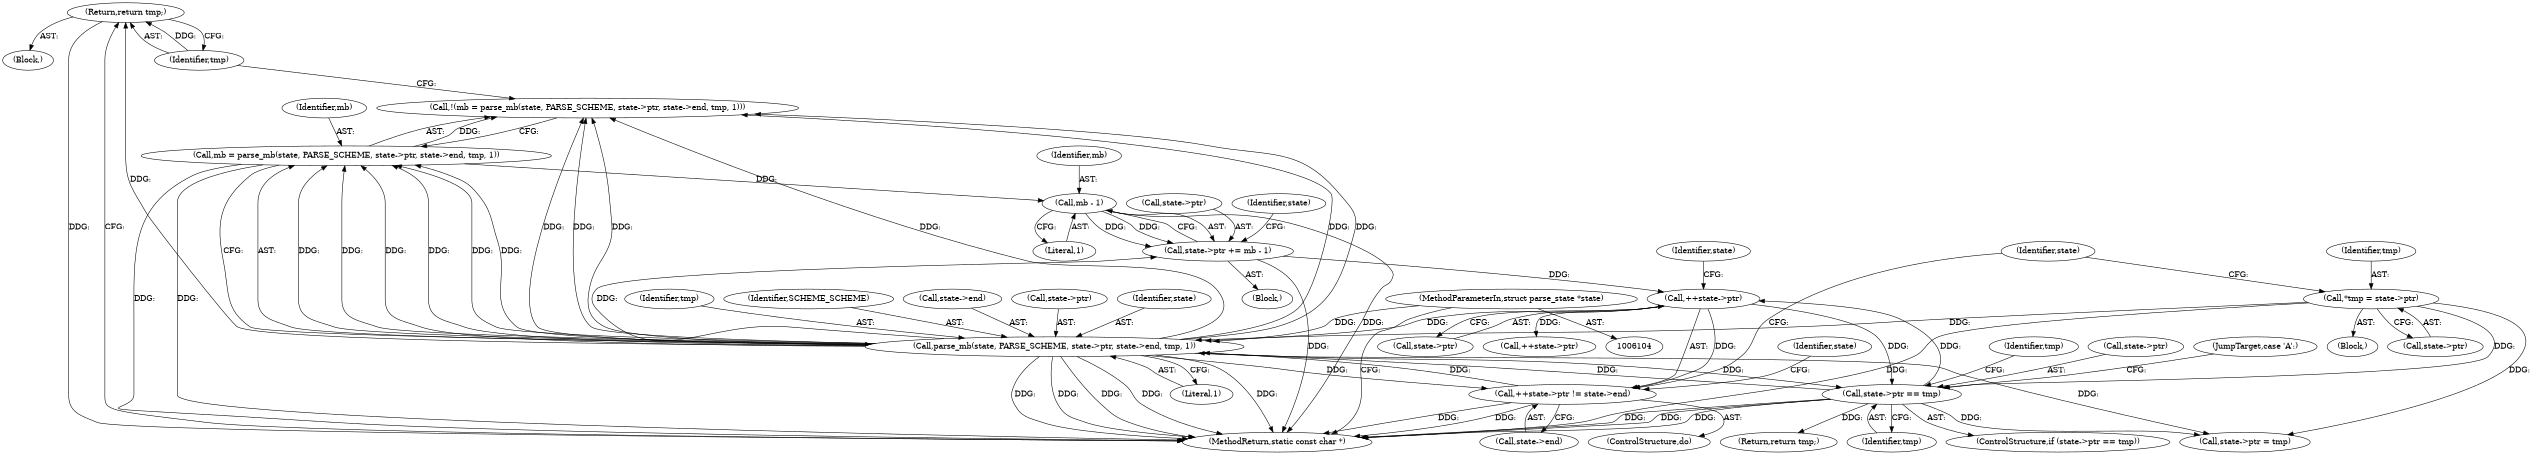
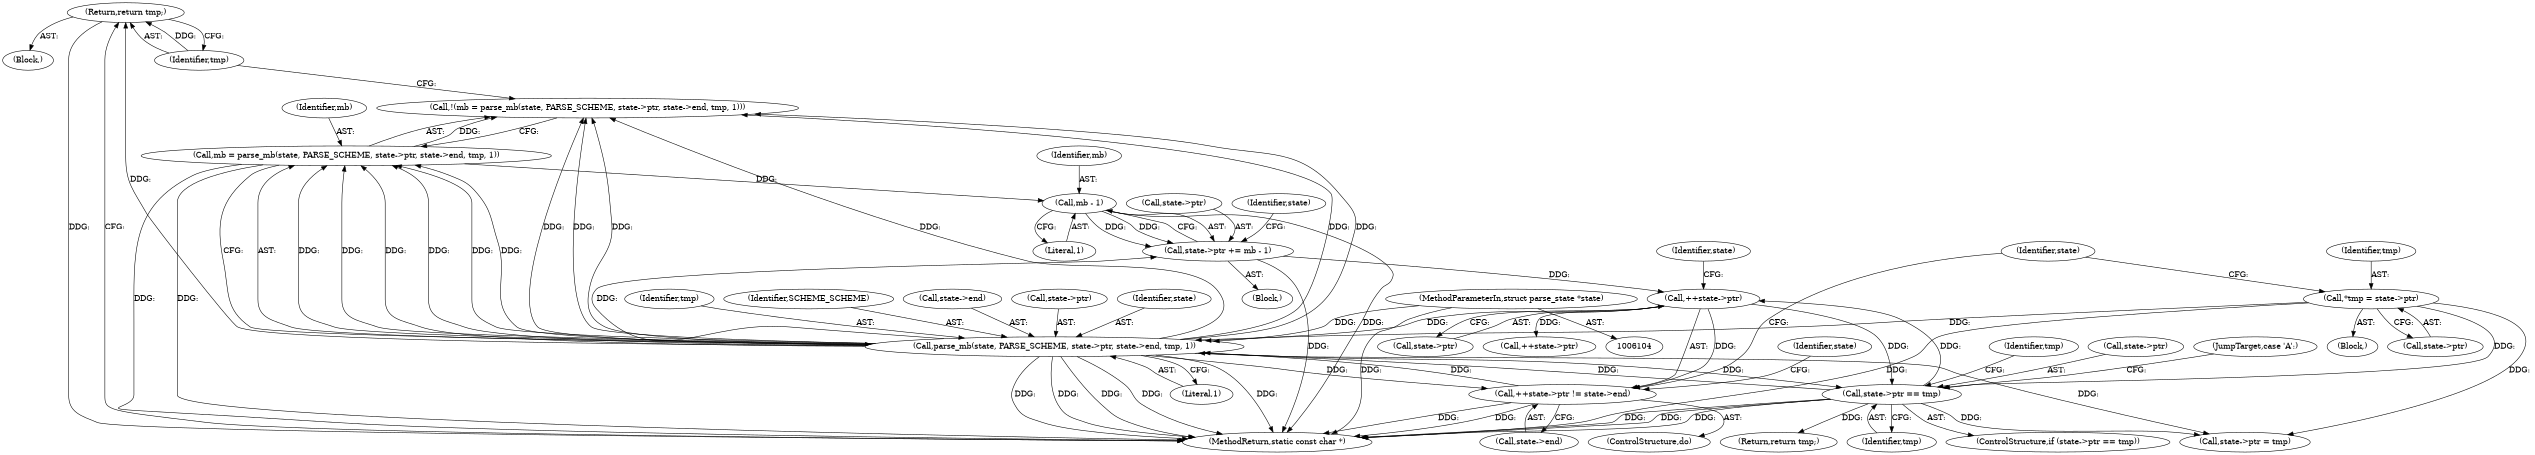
(1372, 371) -> (1372, 371)
